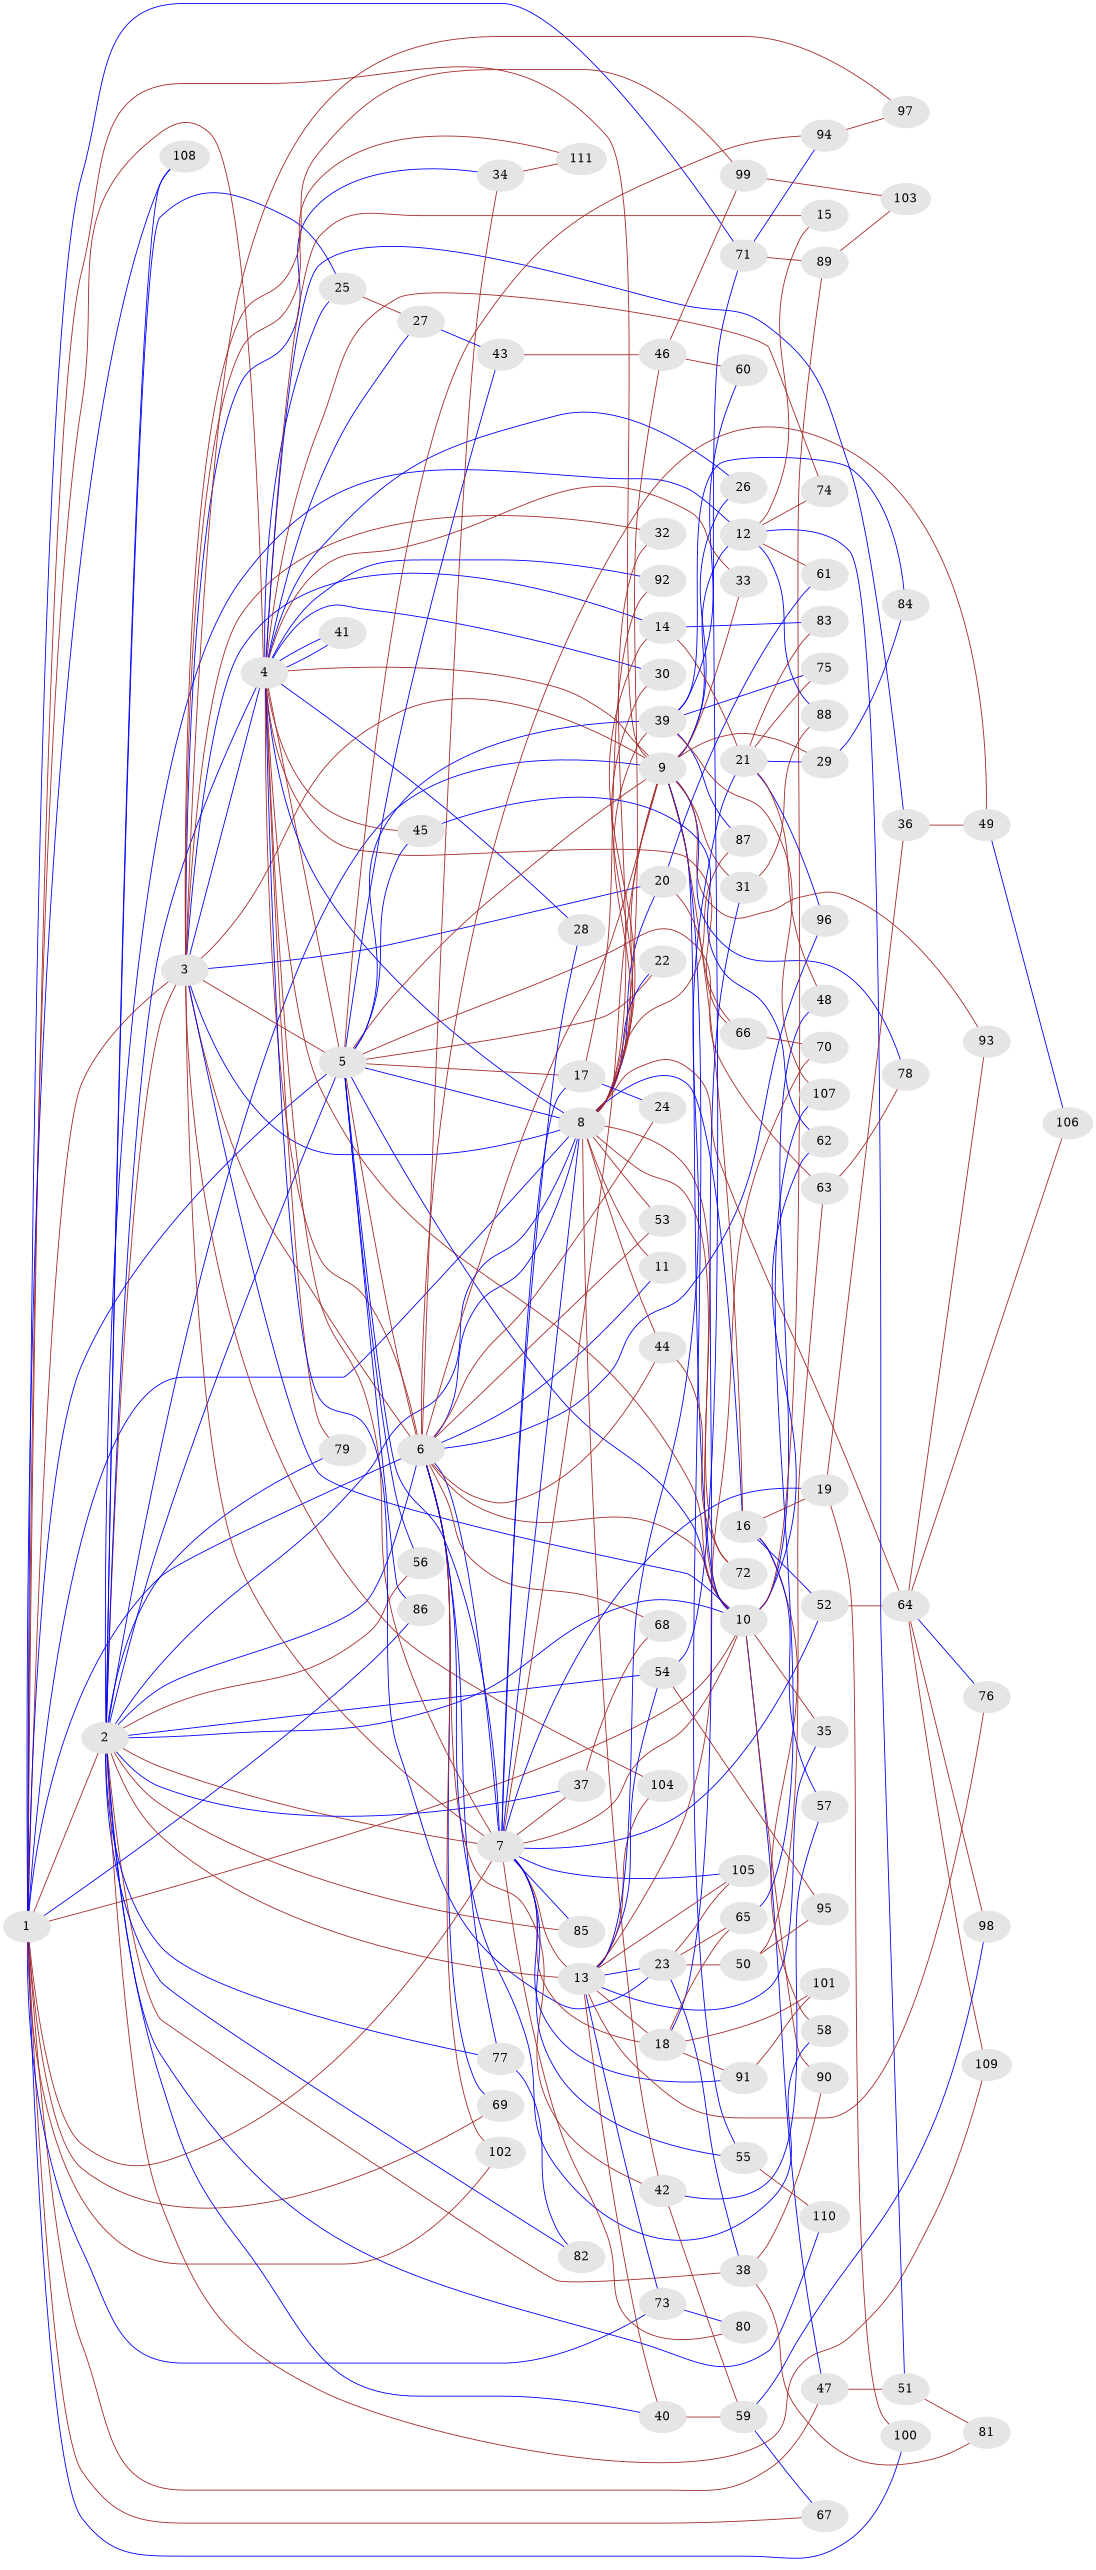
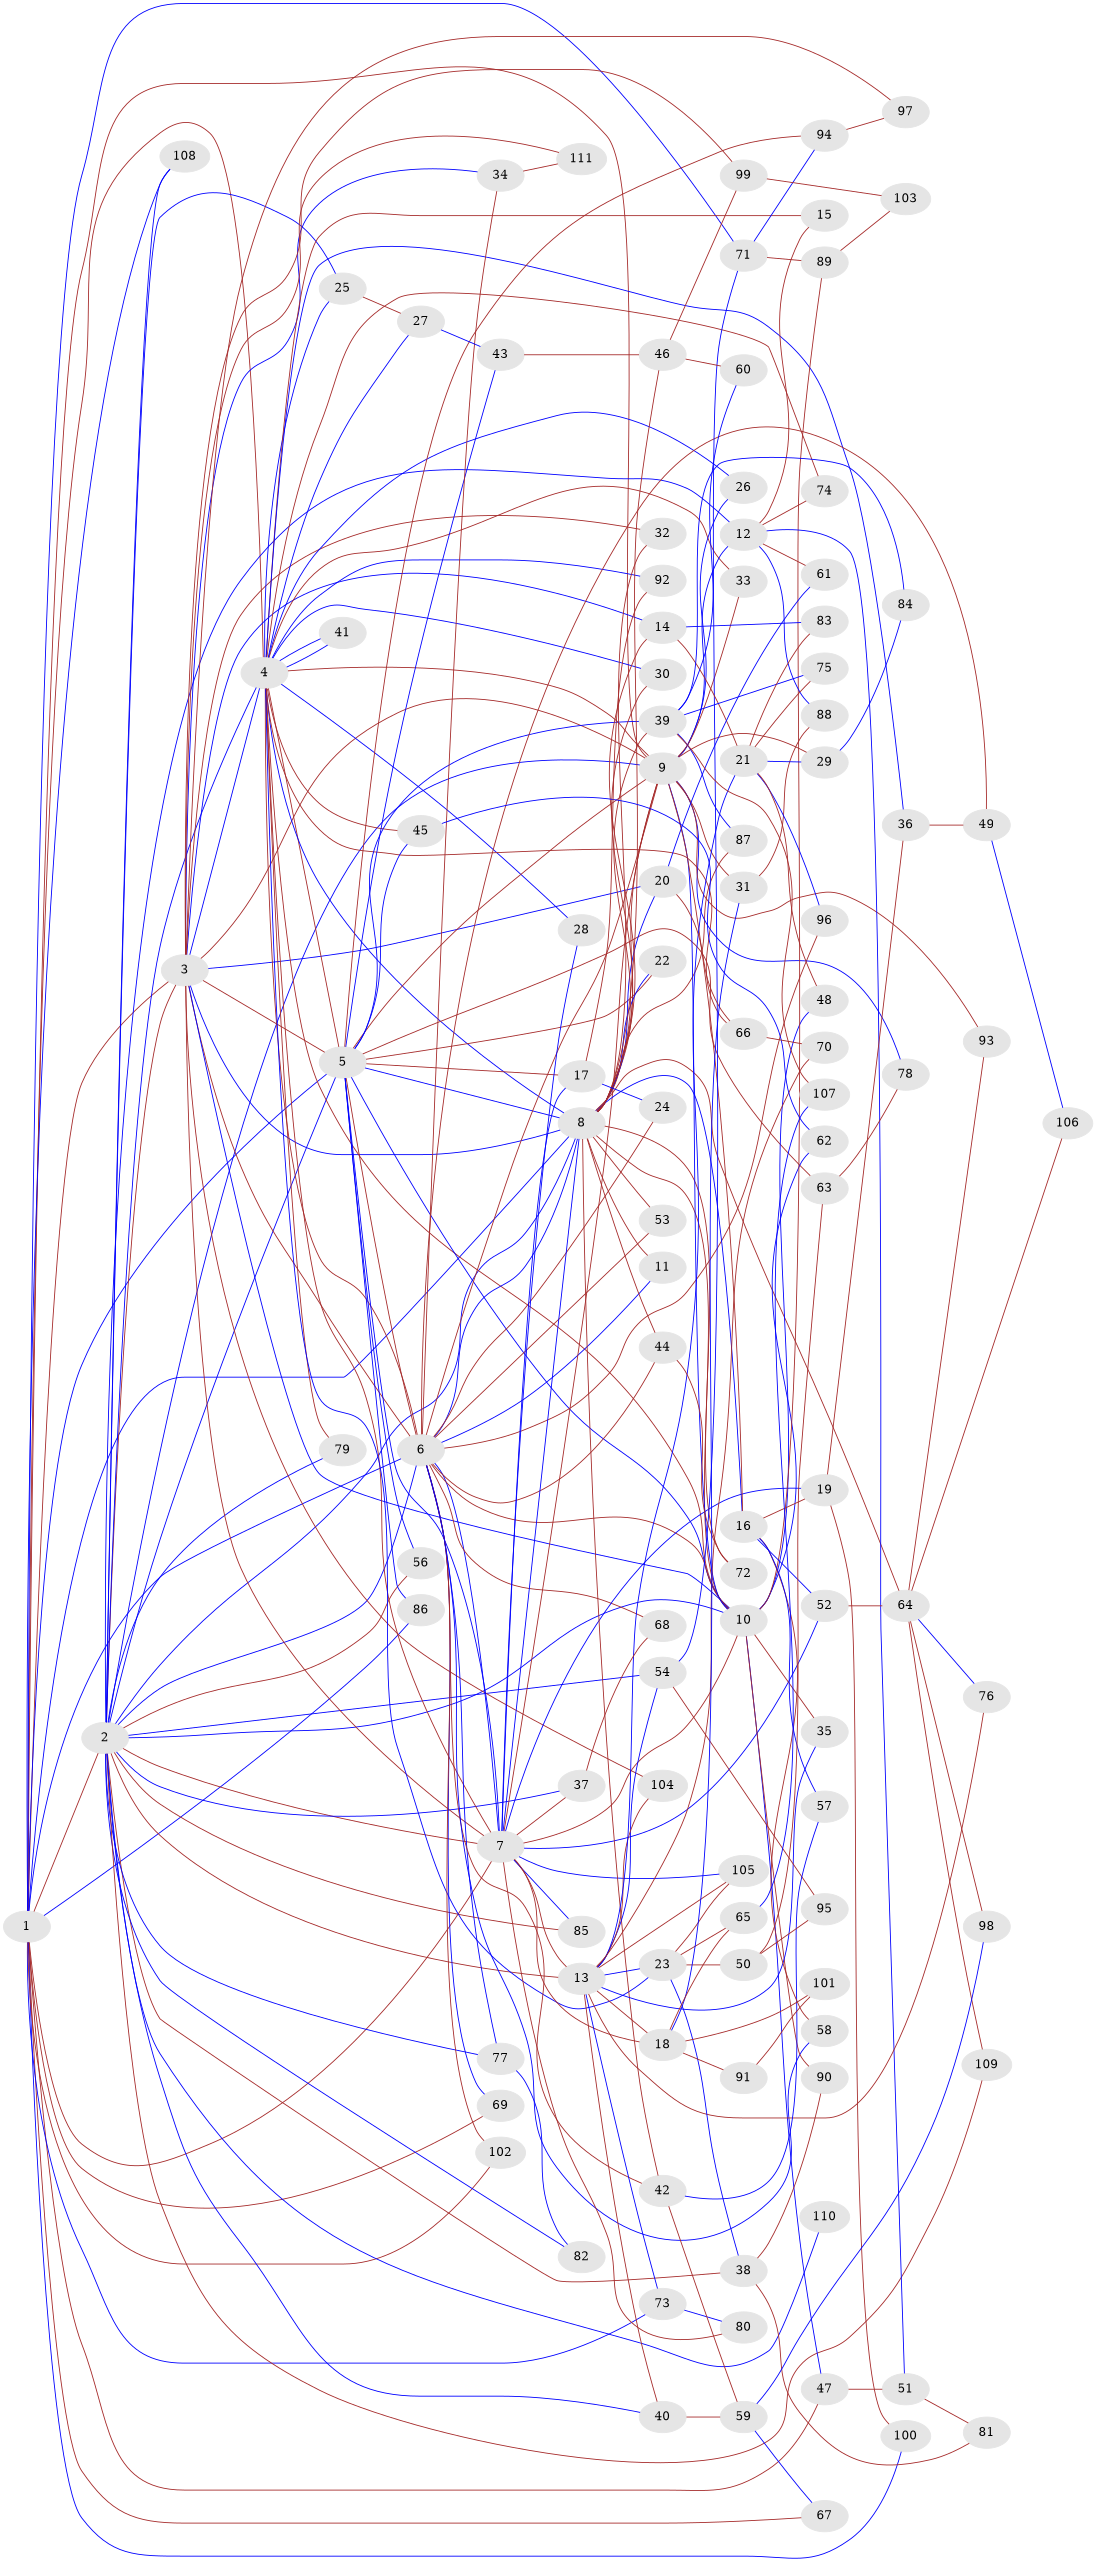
(690, 1287) -> (690, 1287)
(358, 1831) -> none
(554, 2031) -> none
(744, 2158) -> none
